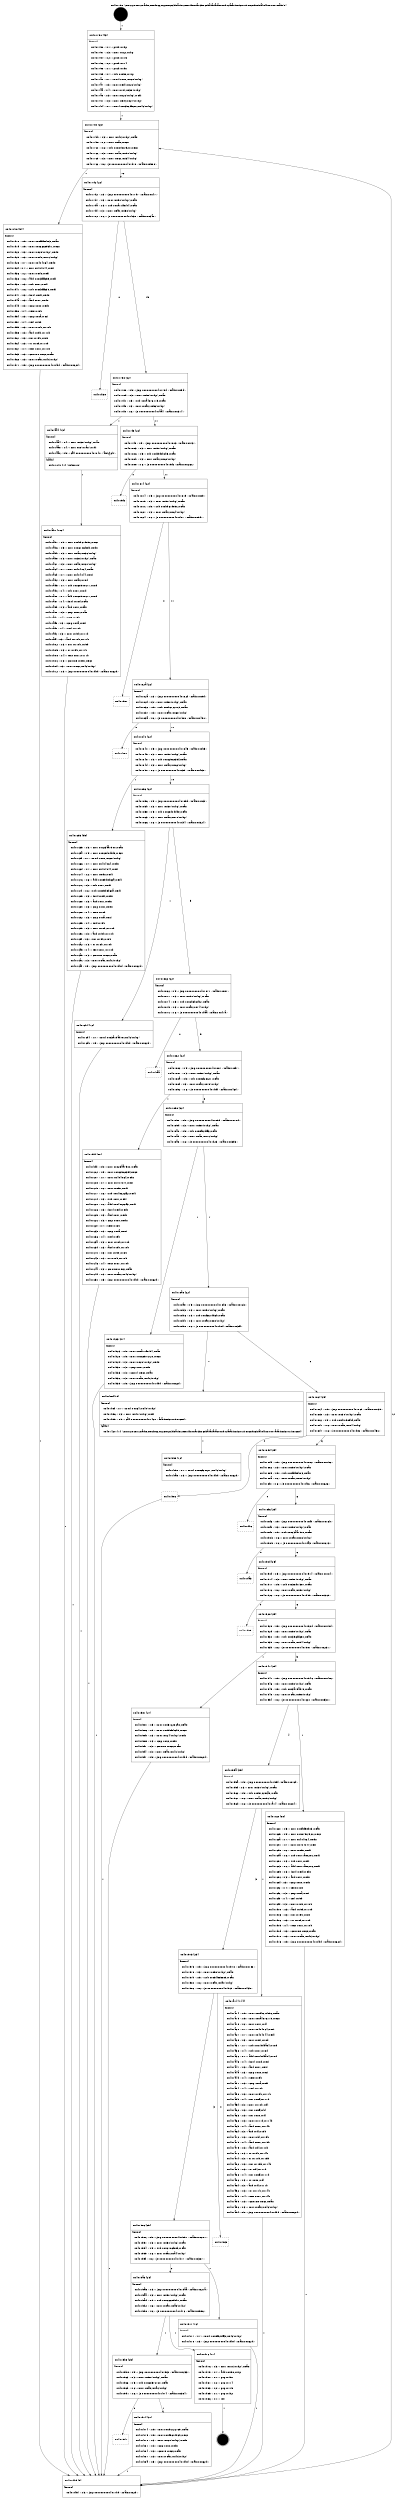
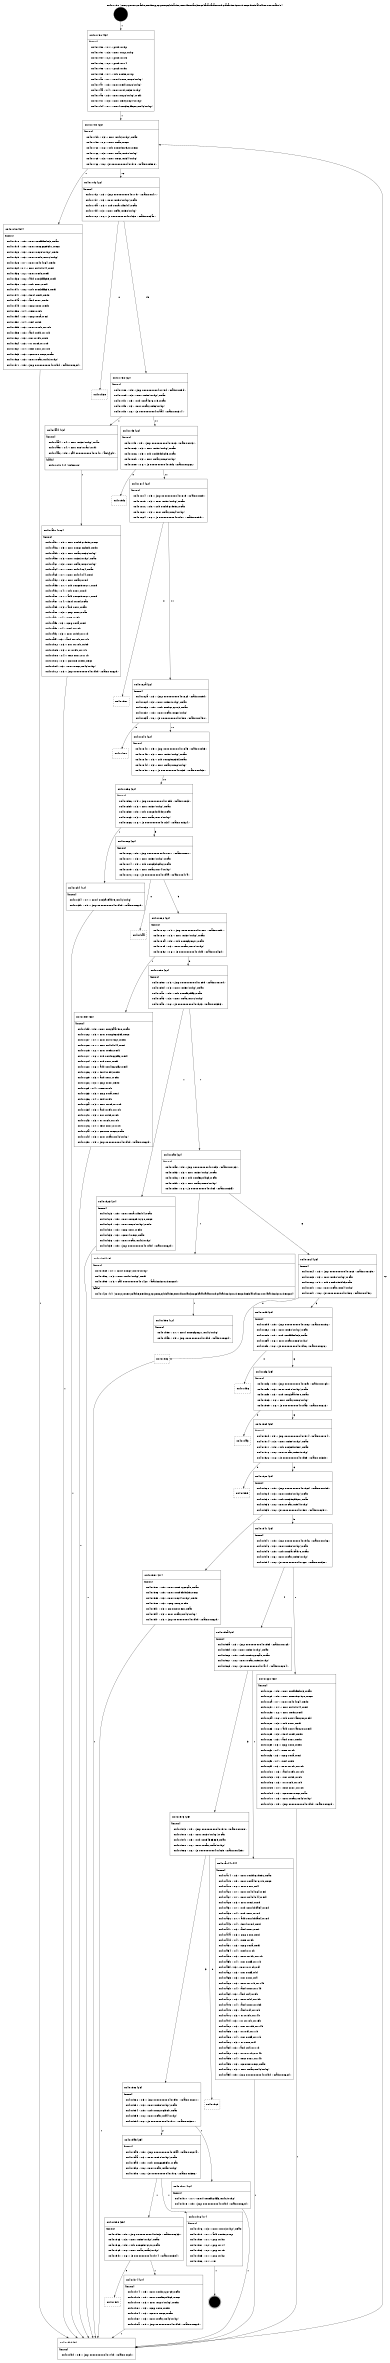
(106, 901) -> none
